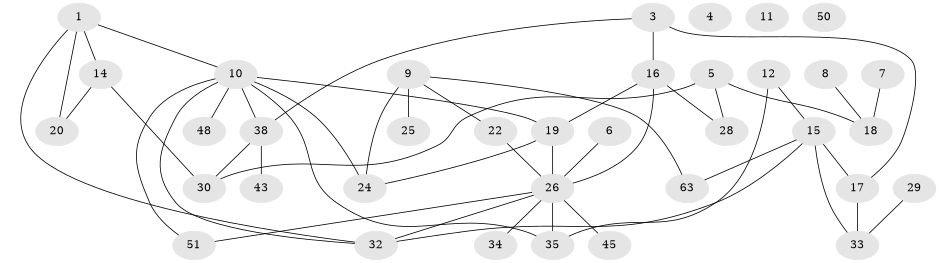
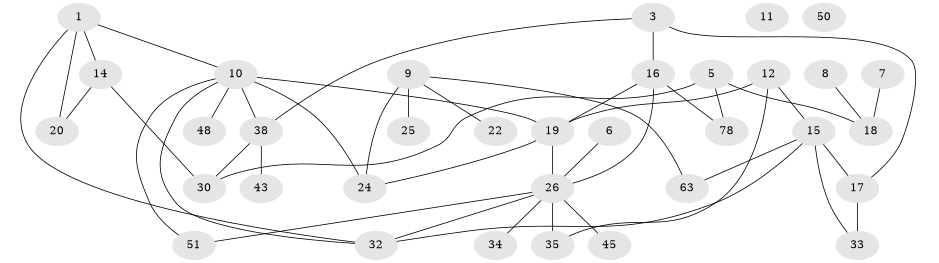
(710, 17) -> none
none -> (661, 103)
(727, 131) -> (727, 131)
(524, 160) -> none
(914, 188) -> none
(353, 212) -> none
